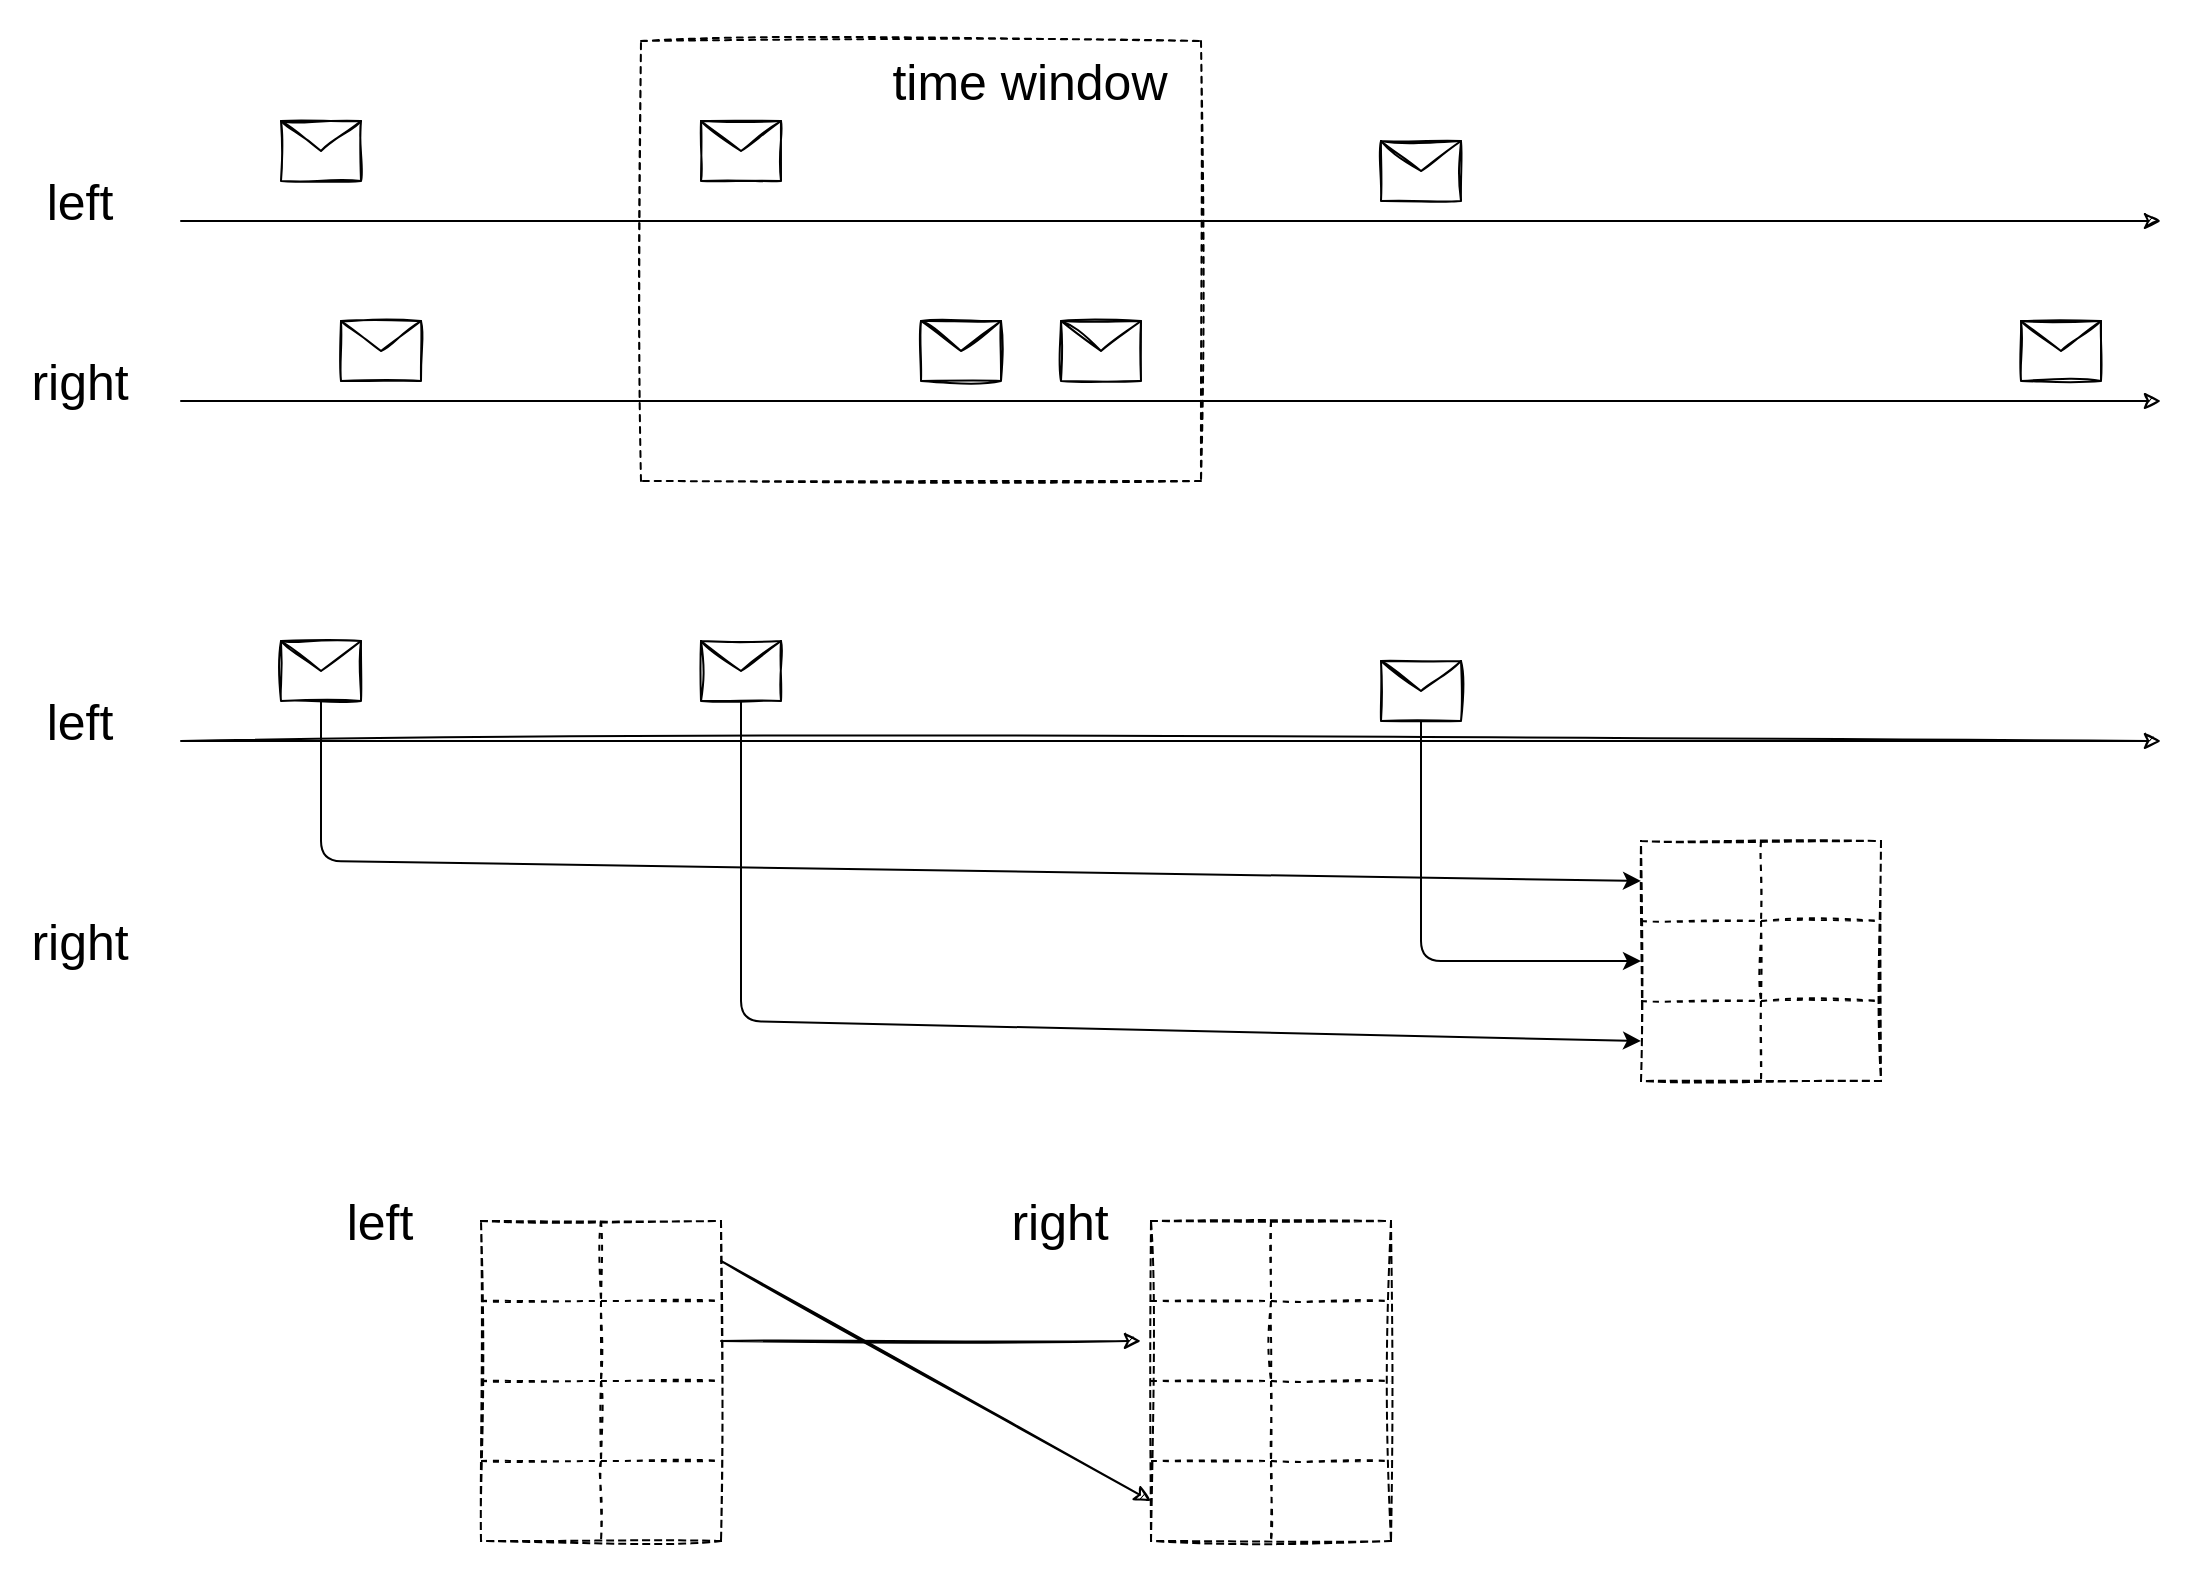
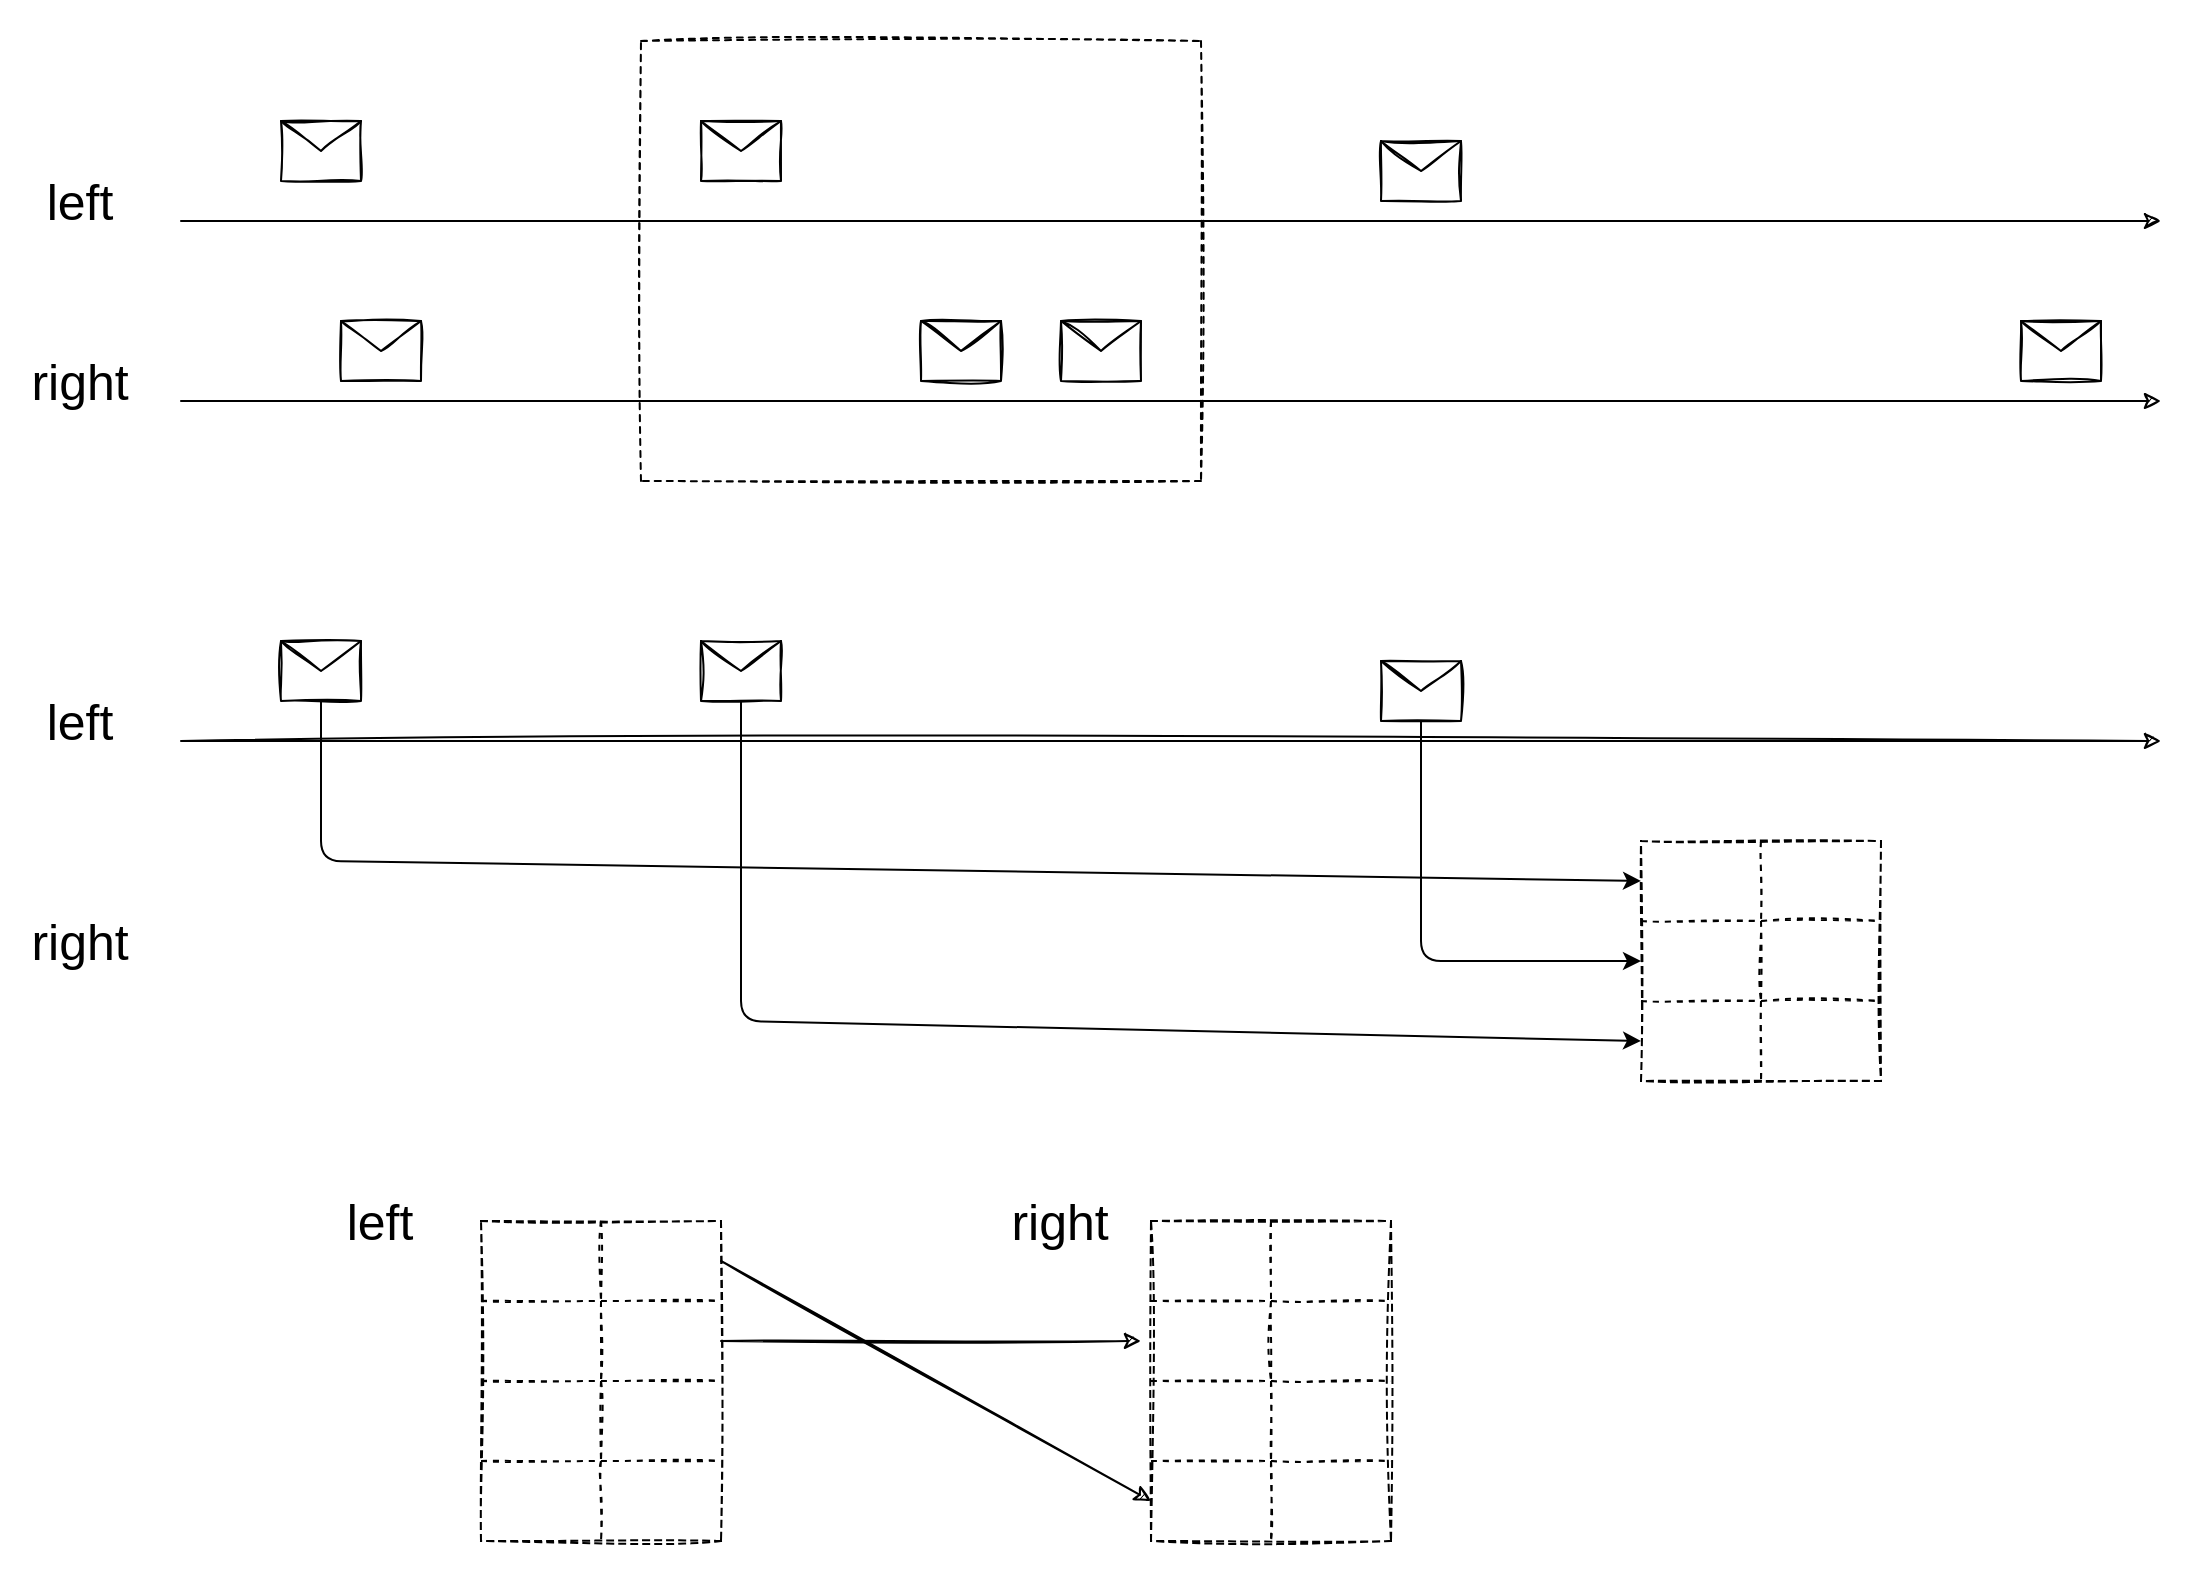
(1031, 81) -> none
